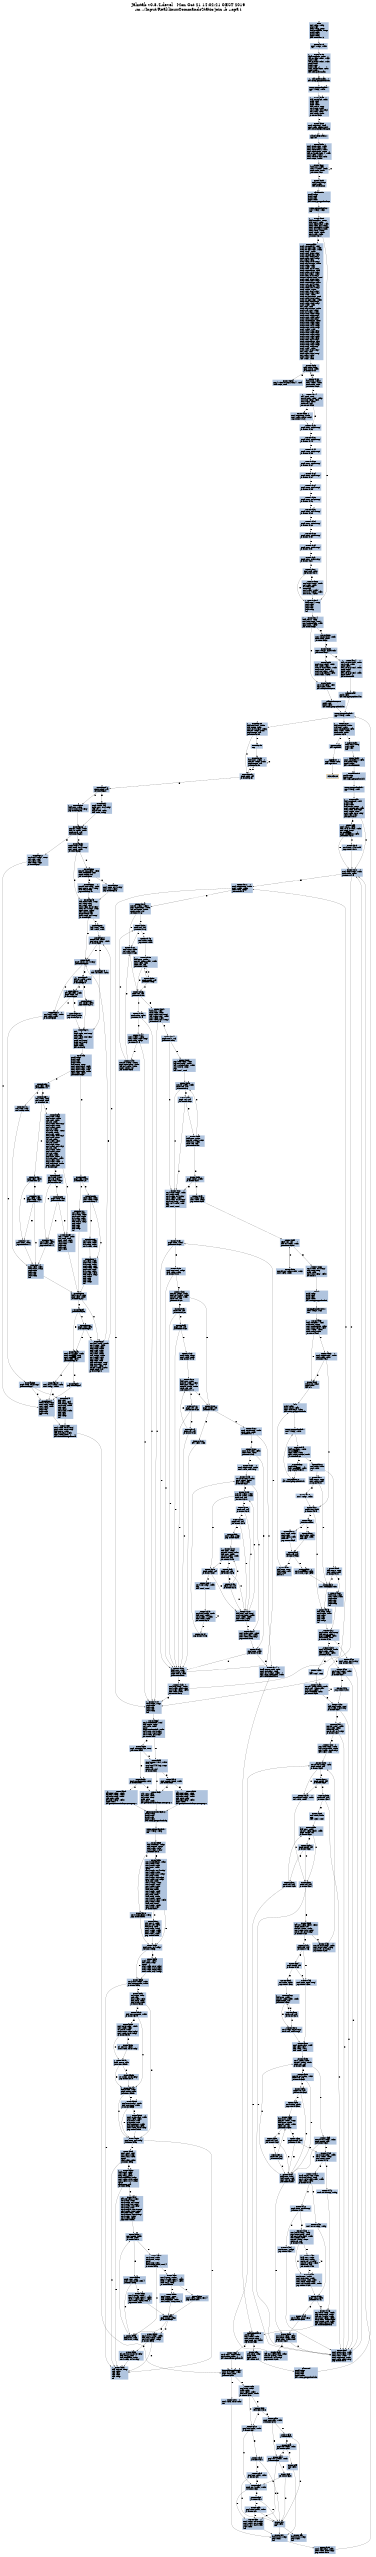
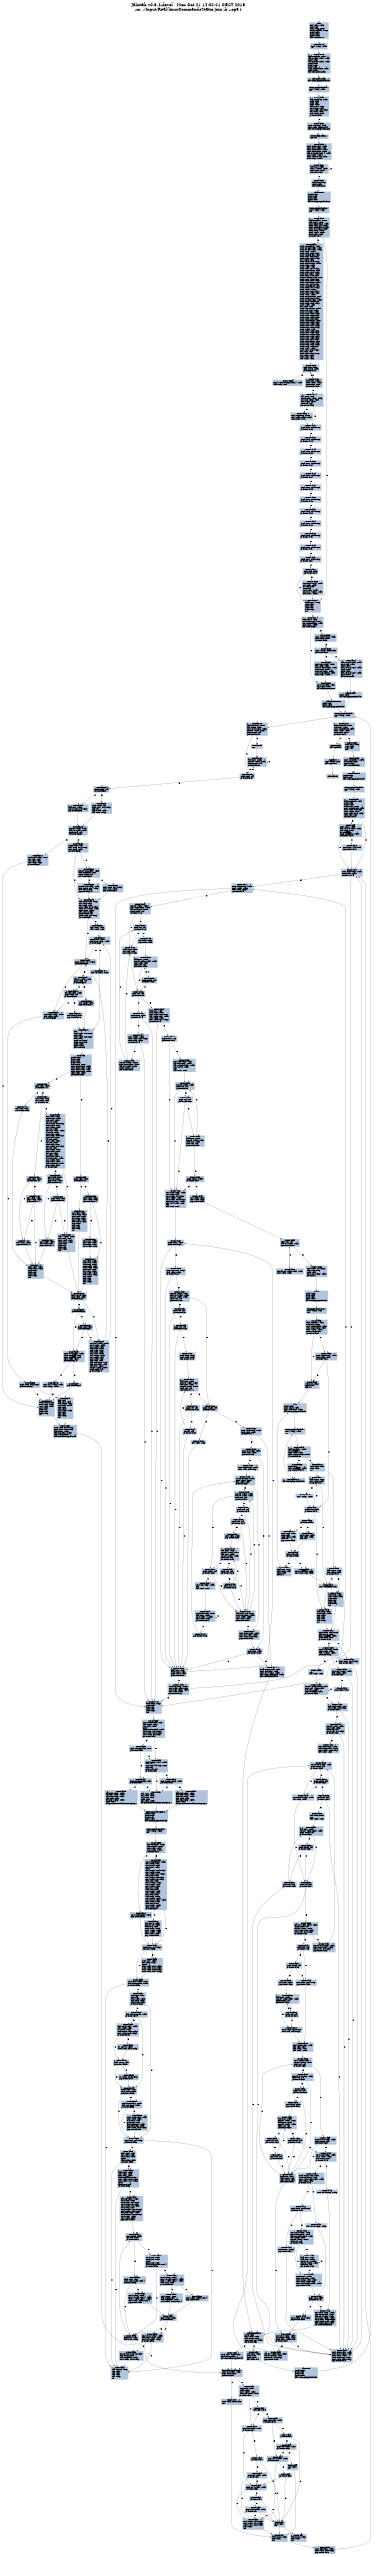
(190, 1431) -> (190, 1431)
(309, 1516) -> (315, 1496)
